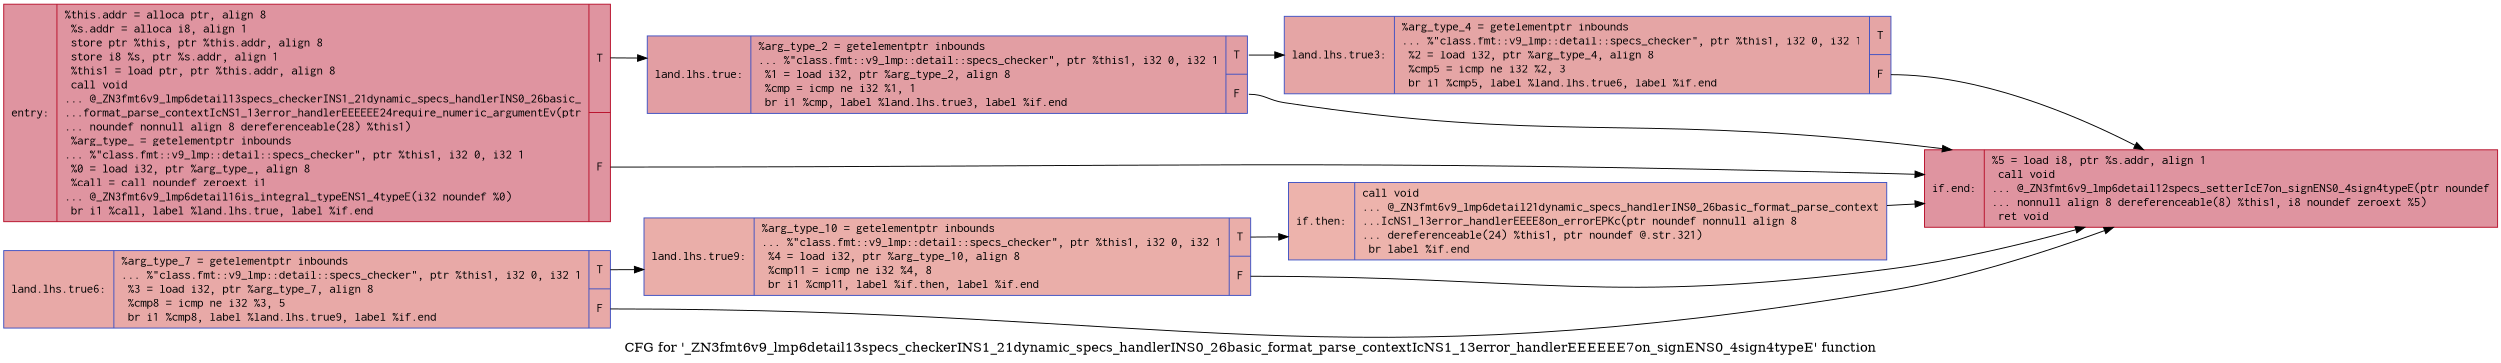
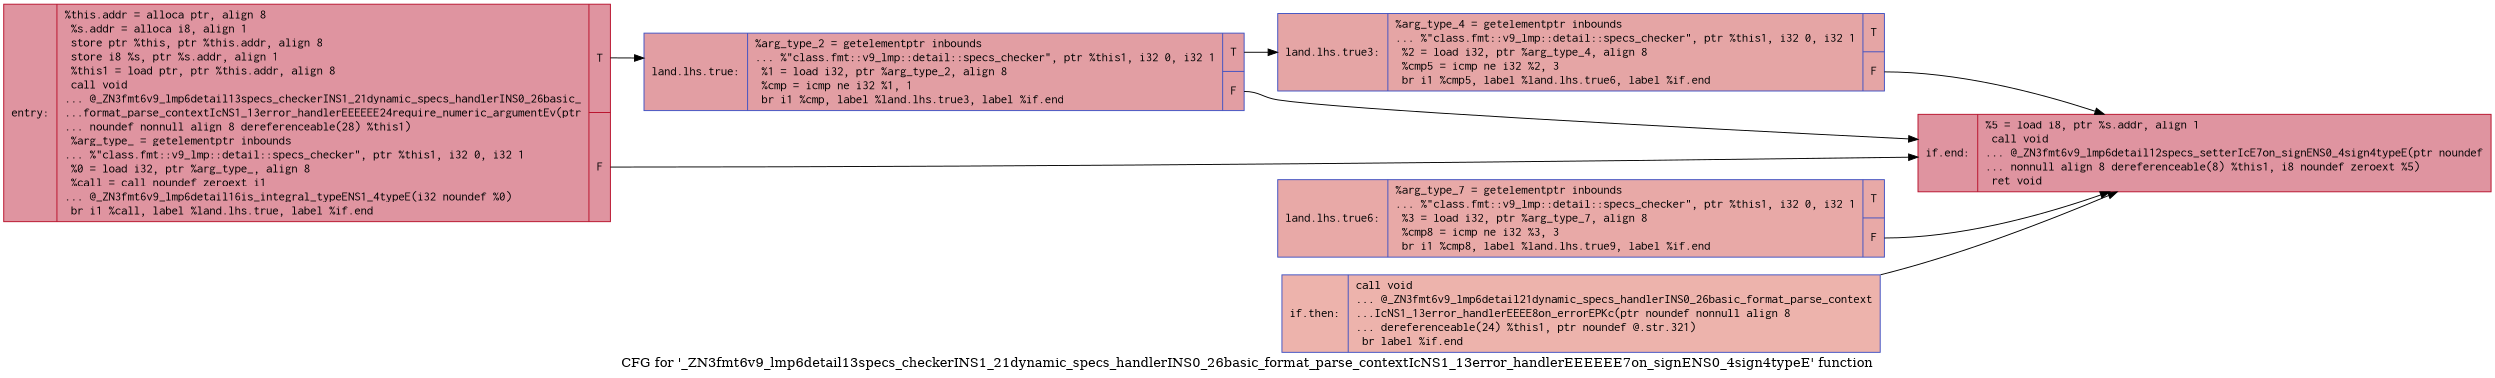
(947, 257) -> none
(203, 303) -> (1477, 232)
